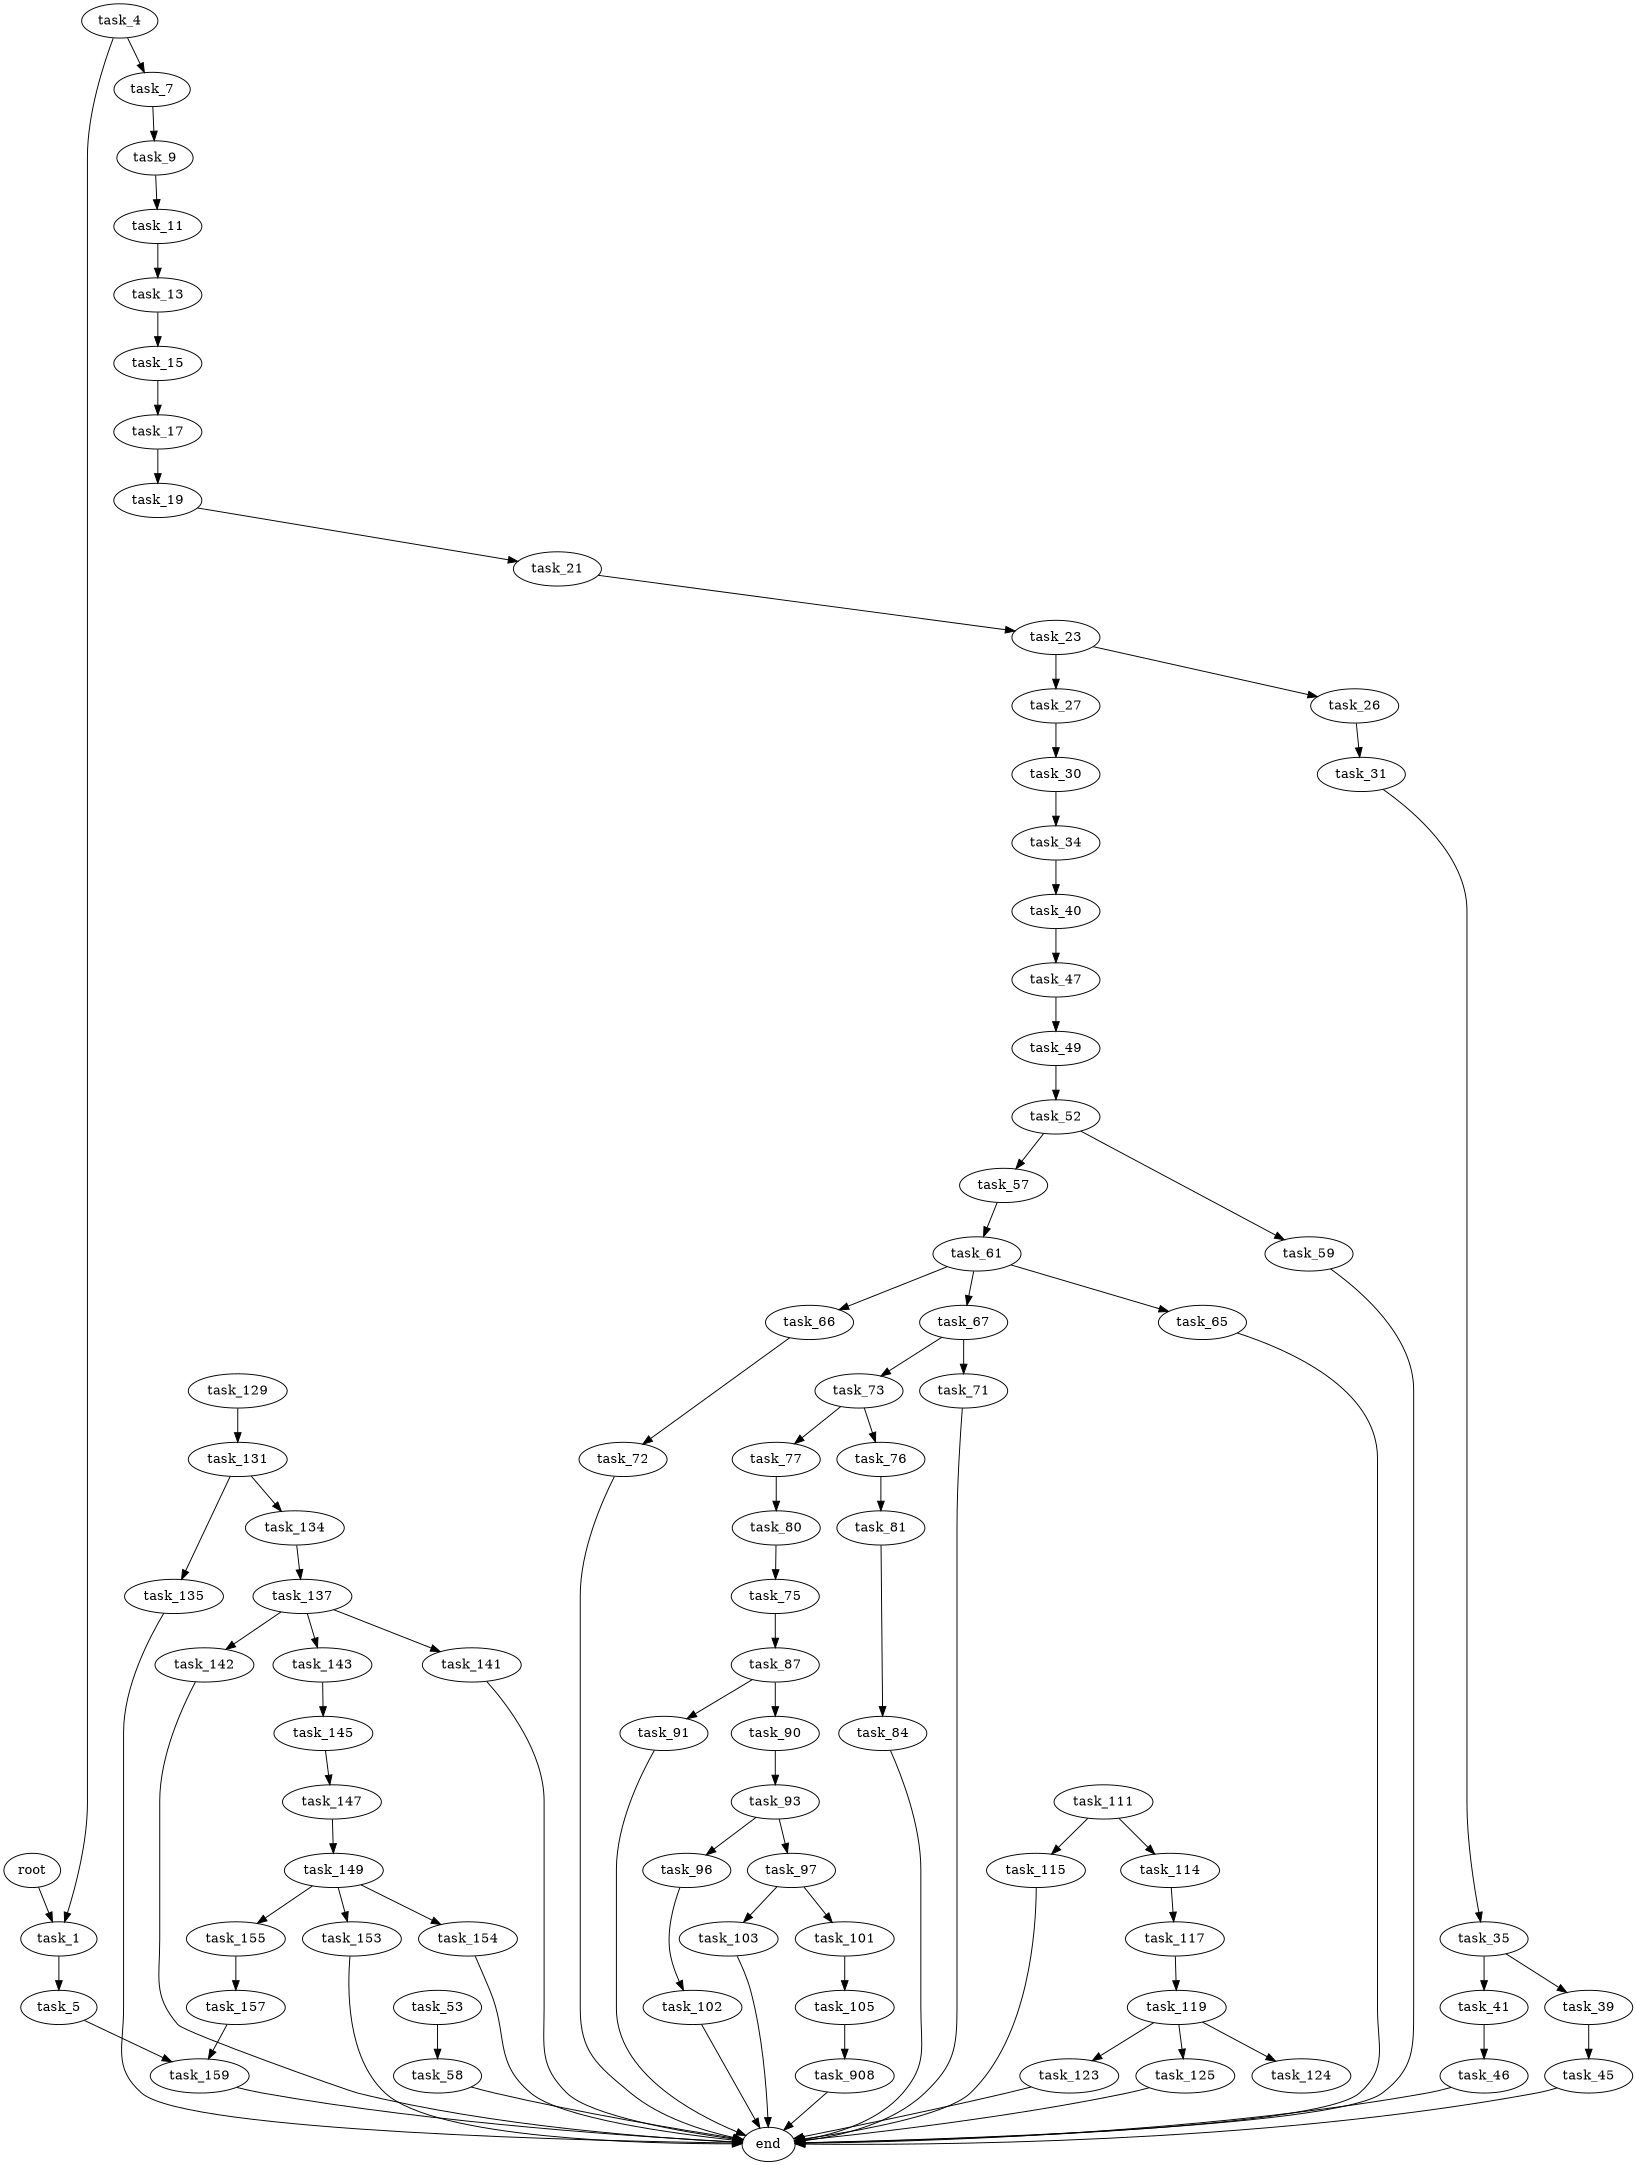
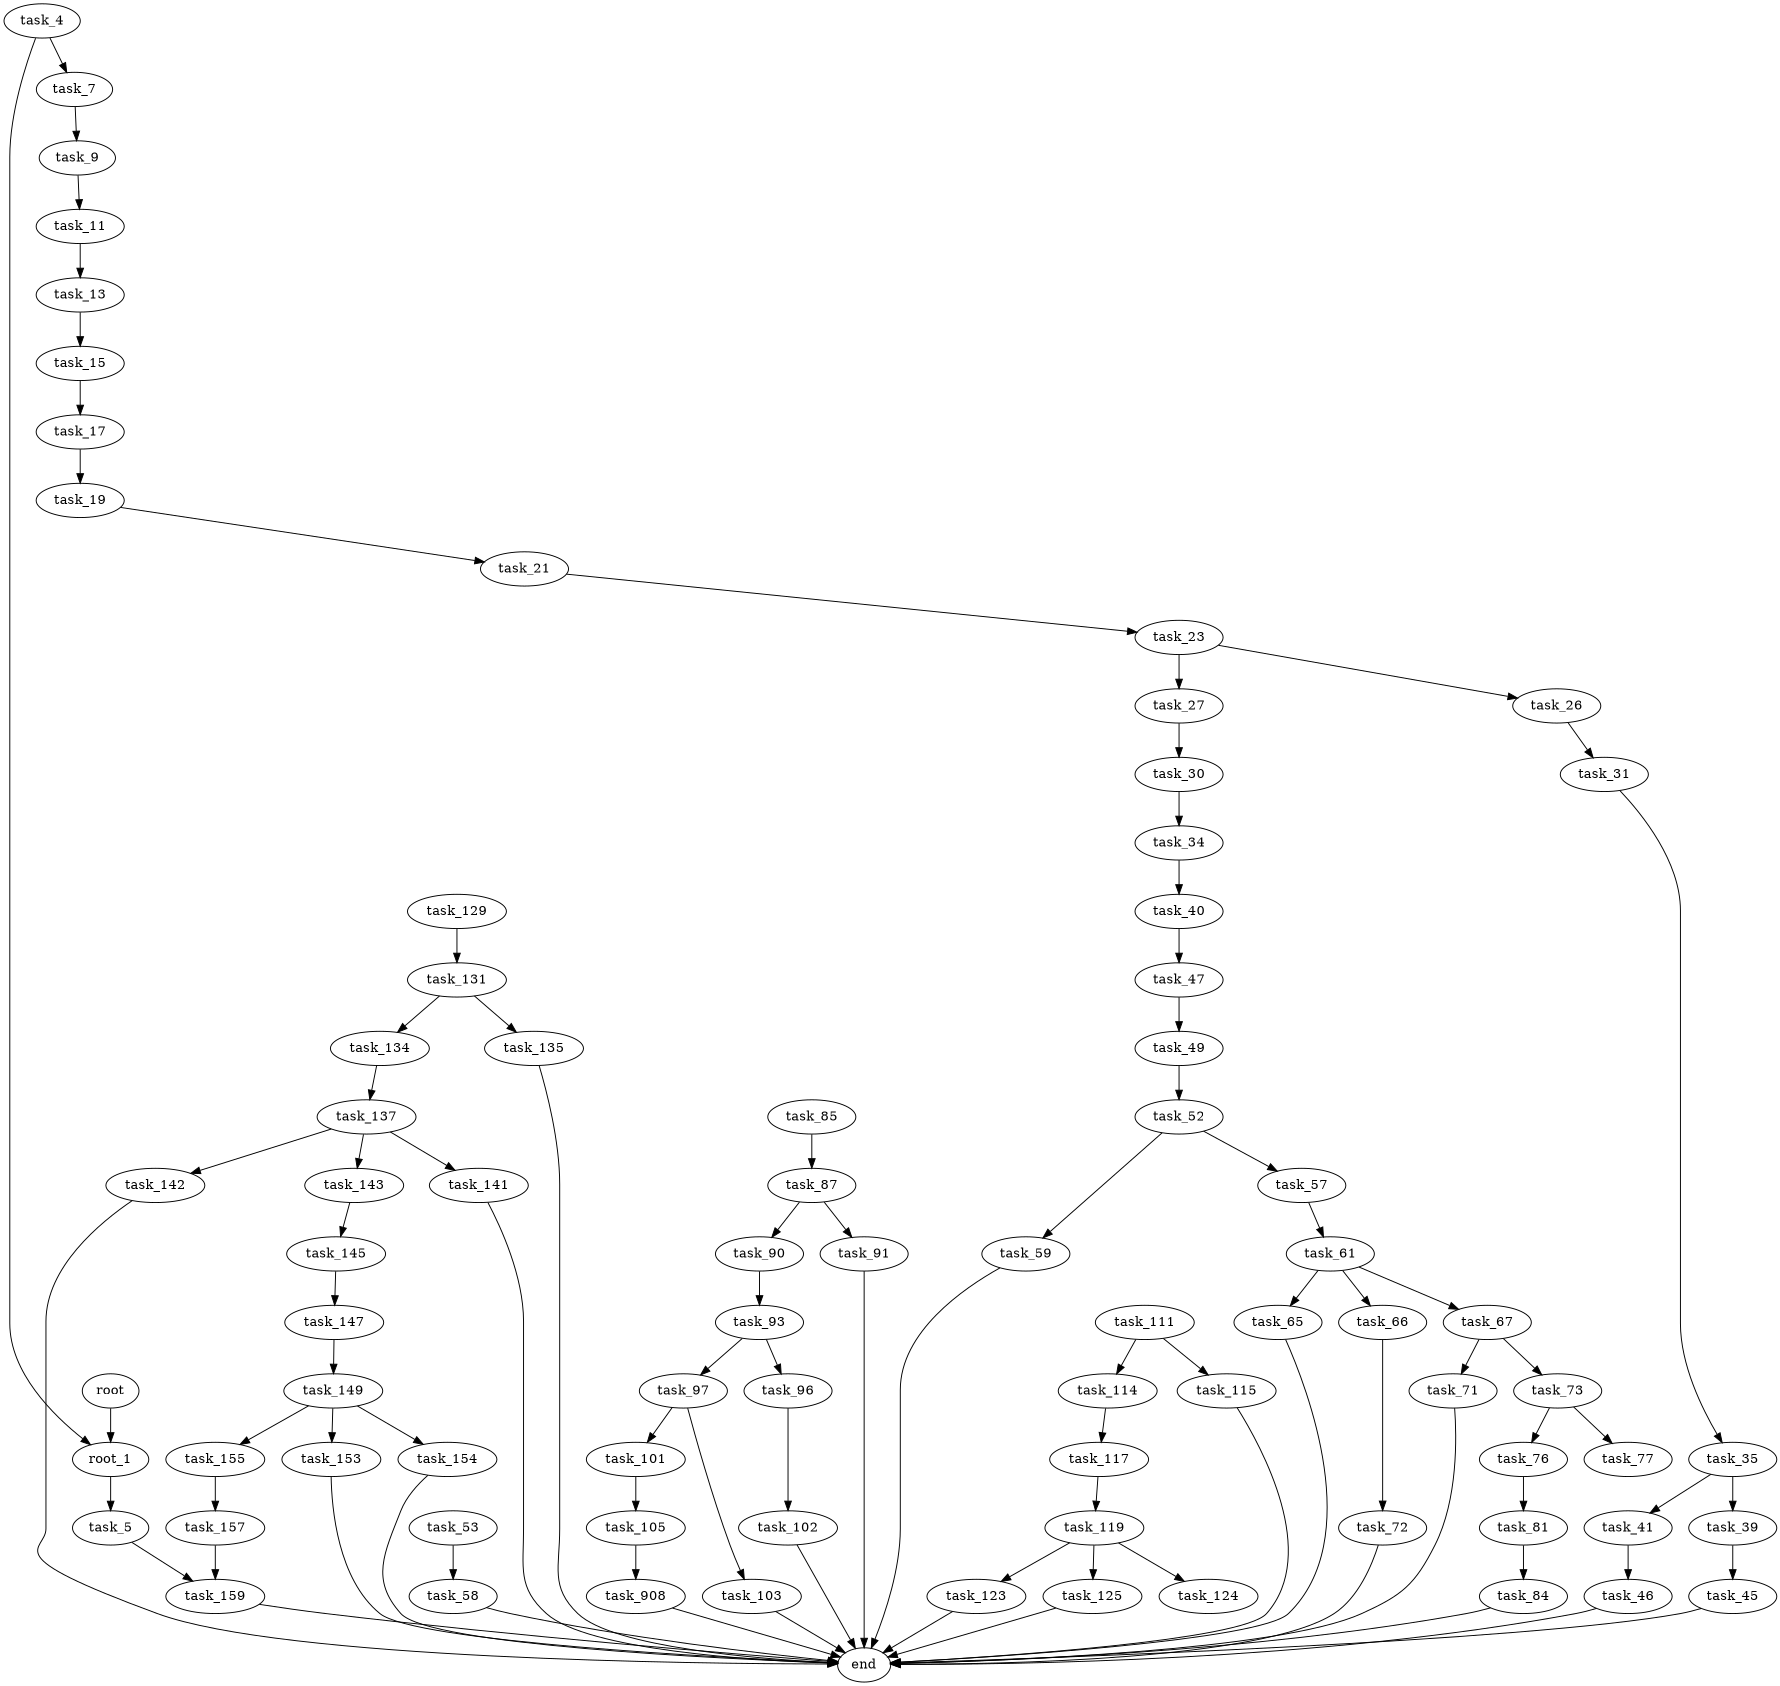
(776, 1528) -> none
(775, 1596) -> (812, 1117)
(59, 1939) -> (111, 1459)
